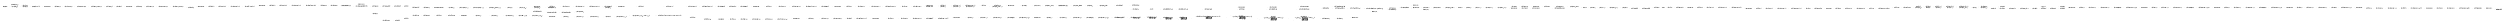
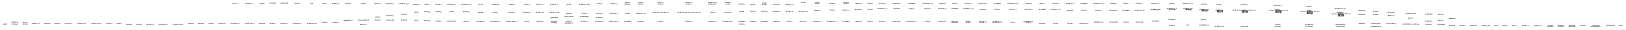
(1593, 8) -> none
